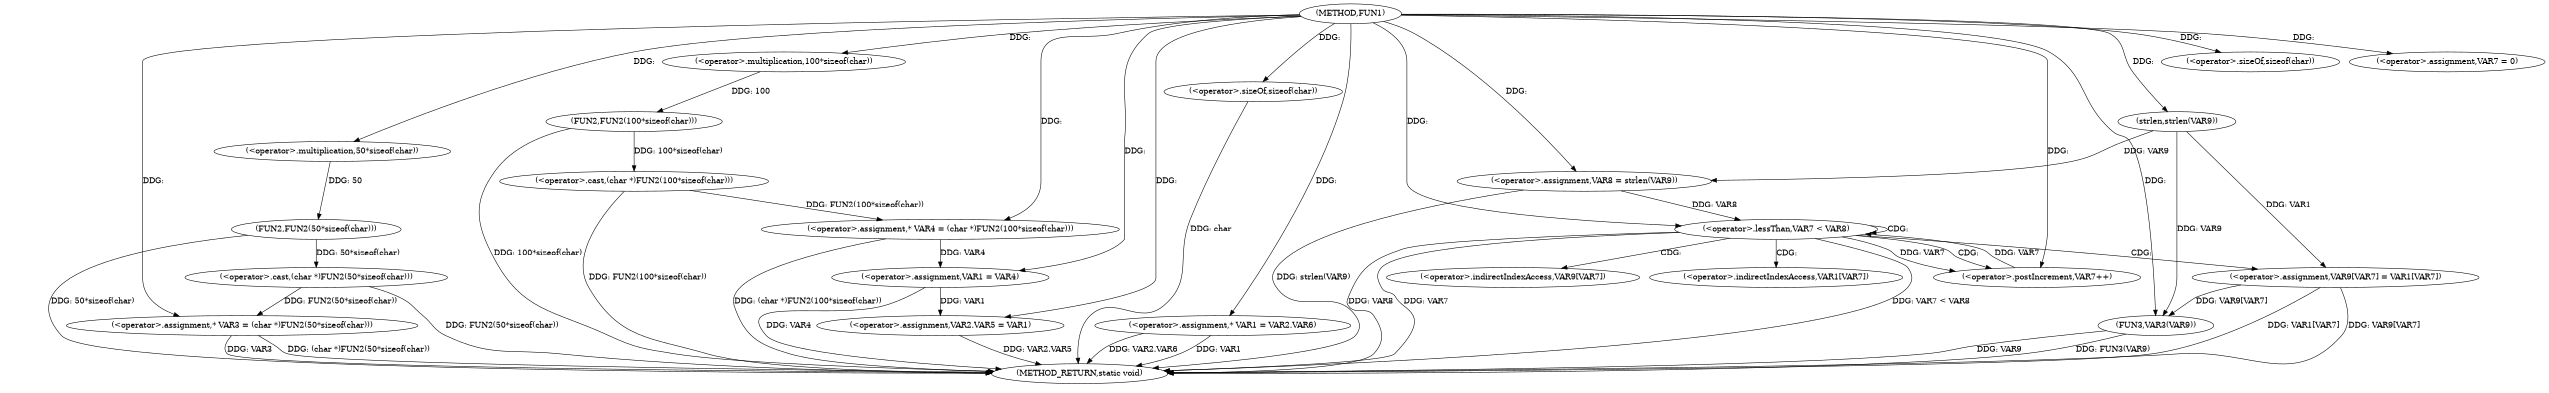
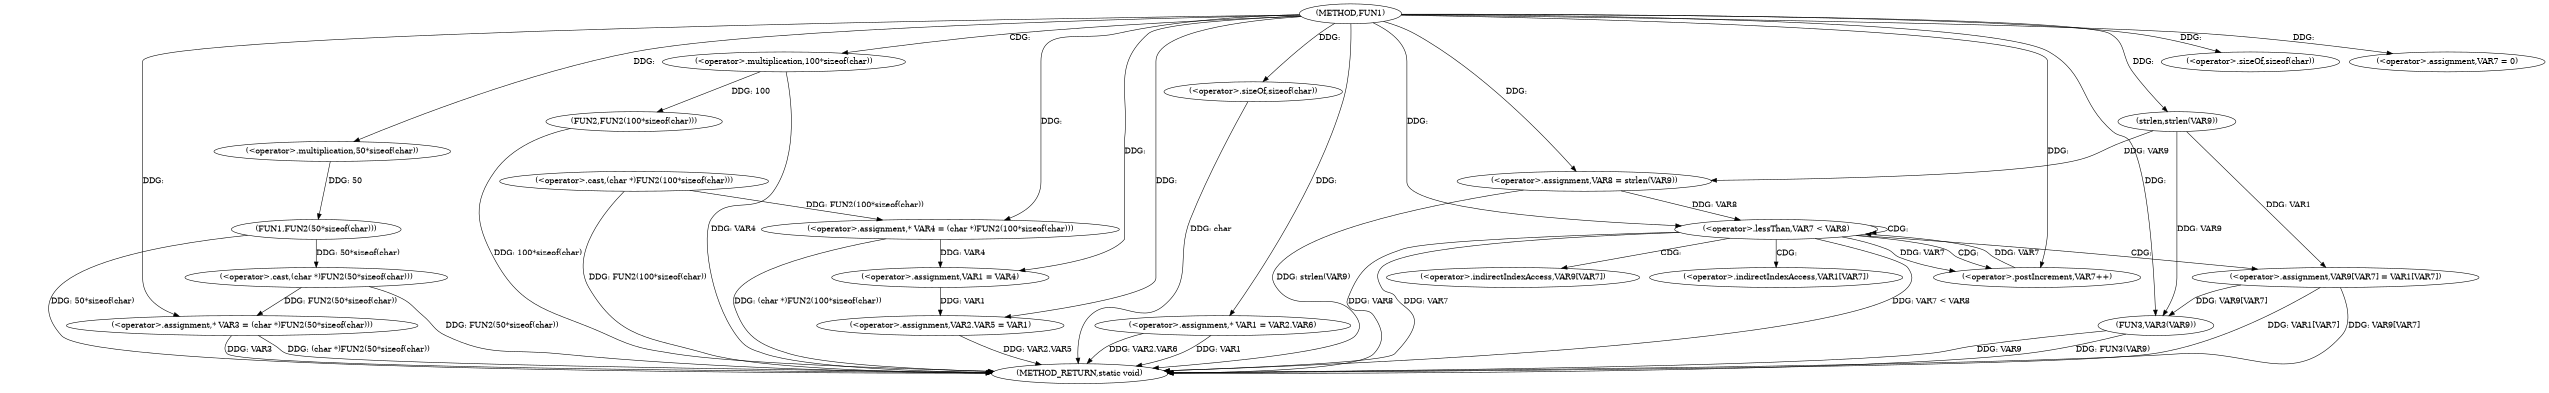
(1021, 38) -> (1021, 38)
(634, 149) -> none
(316, 229) -> (316, 229)
(786, 344) -> (722, 310)
